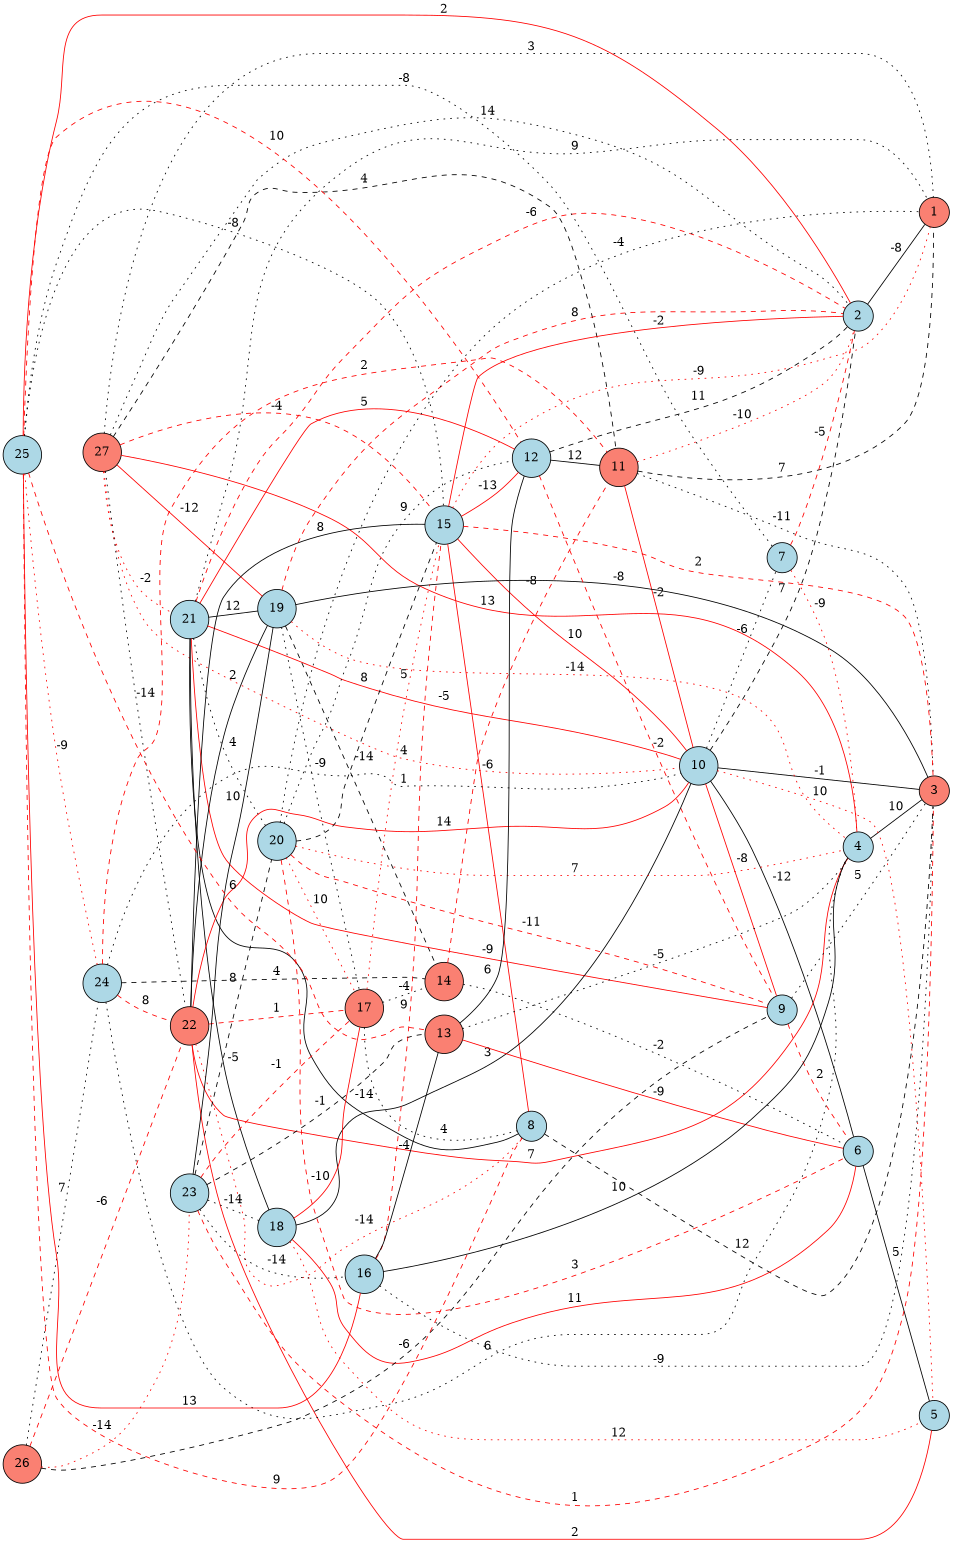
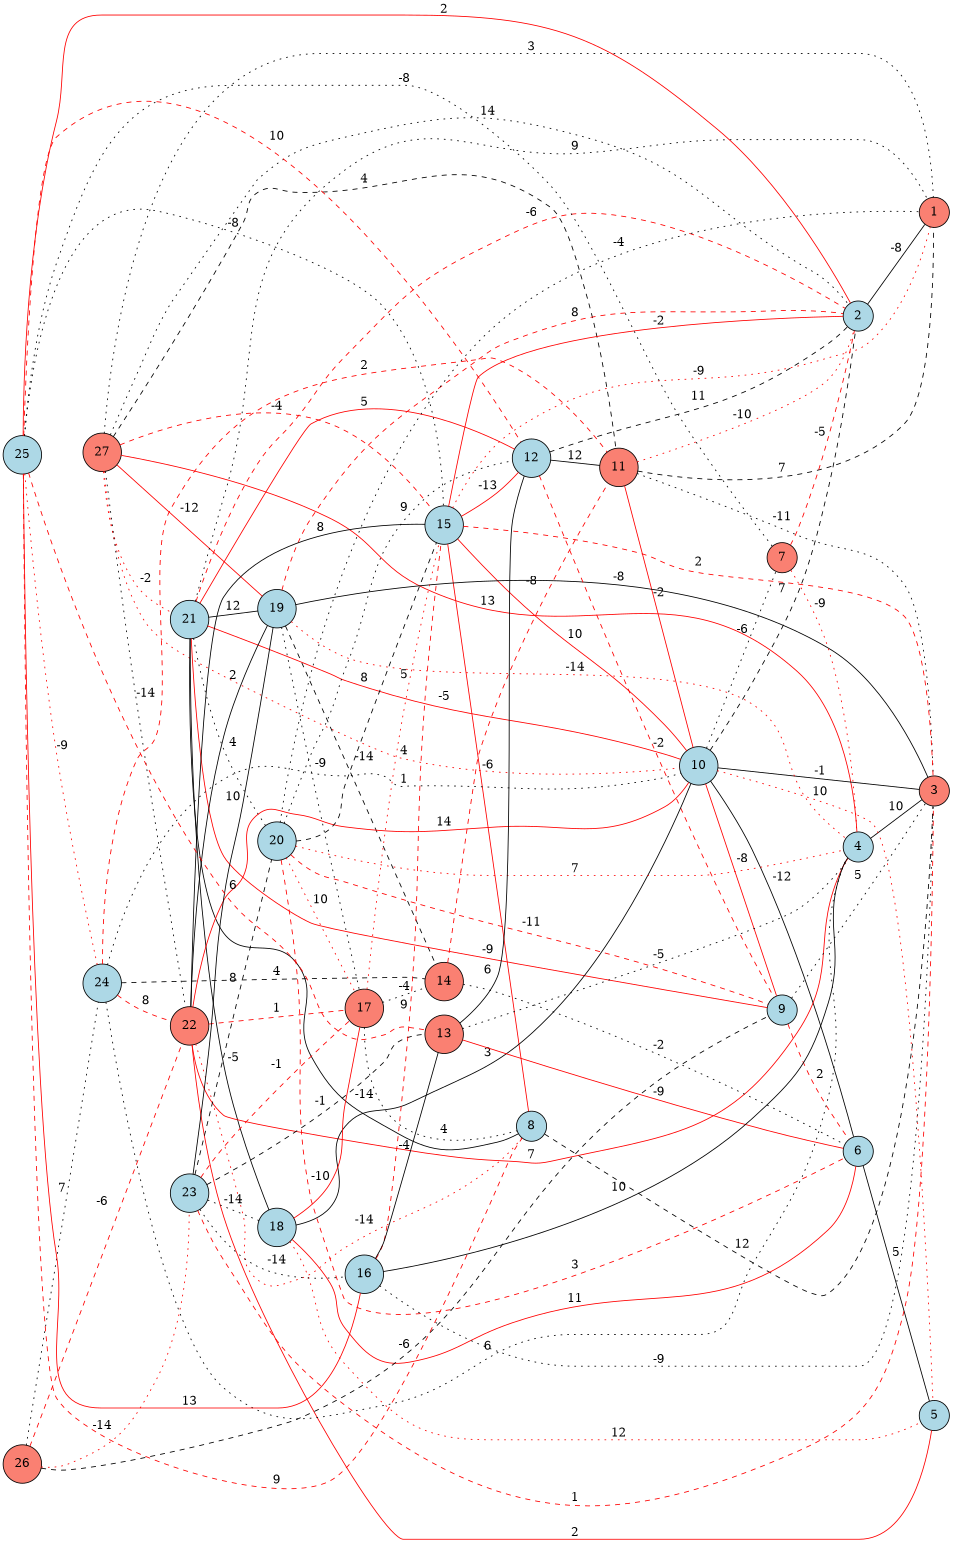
(782, 558) -> (782, 558)
